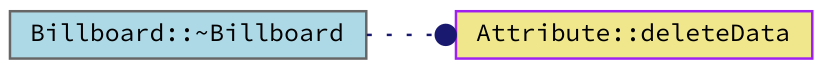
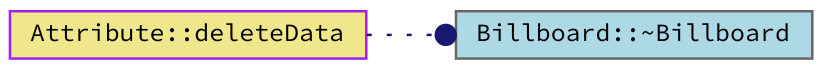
(401, 35) -> (401, 35)
